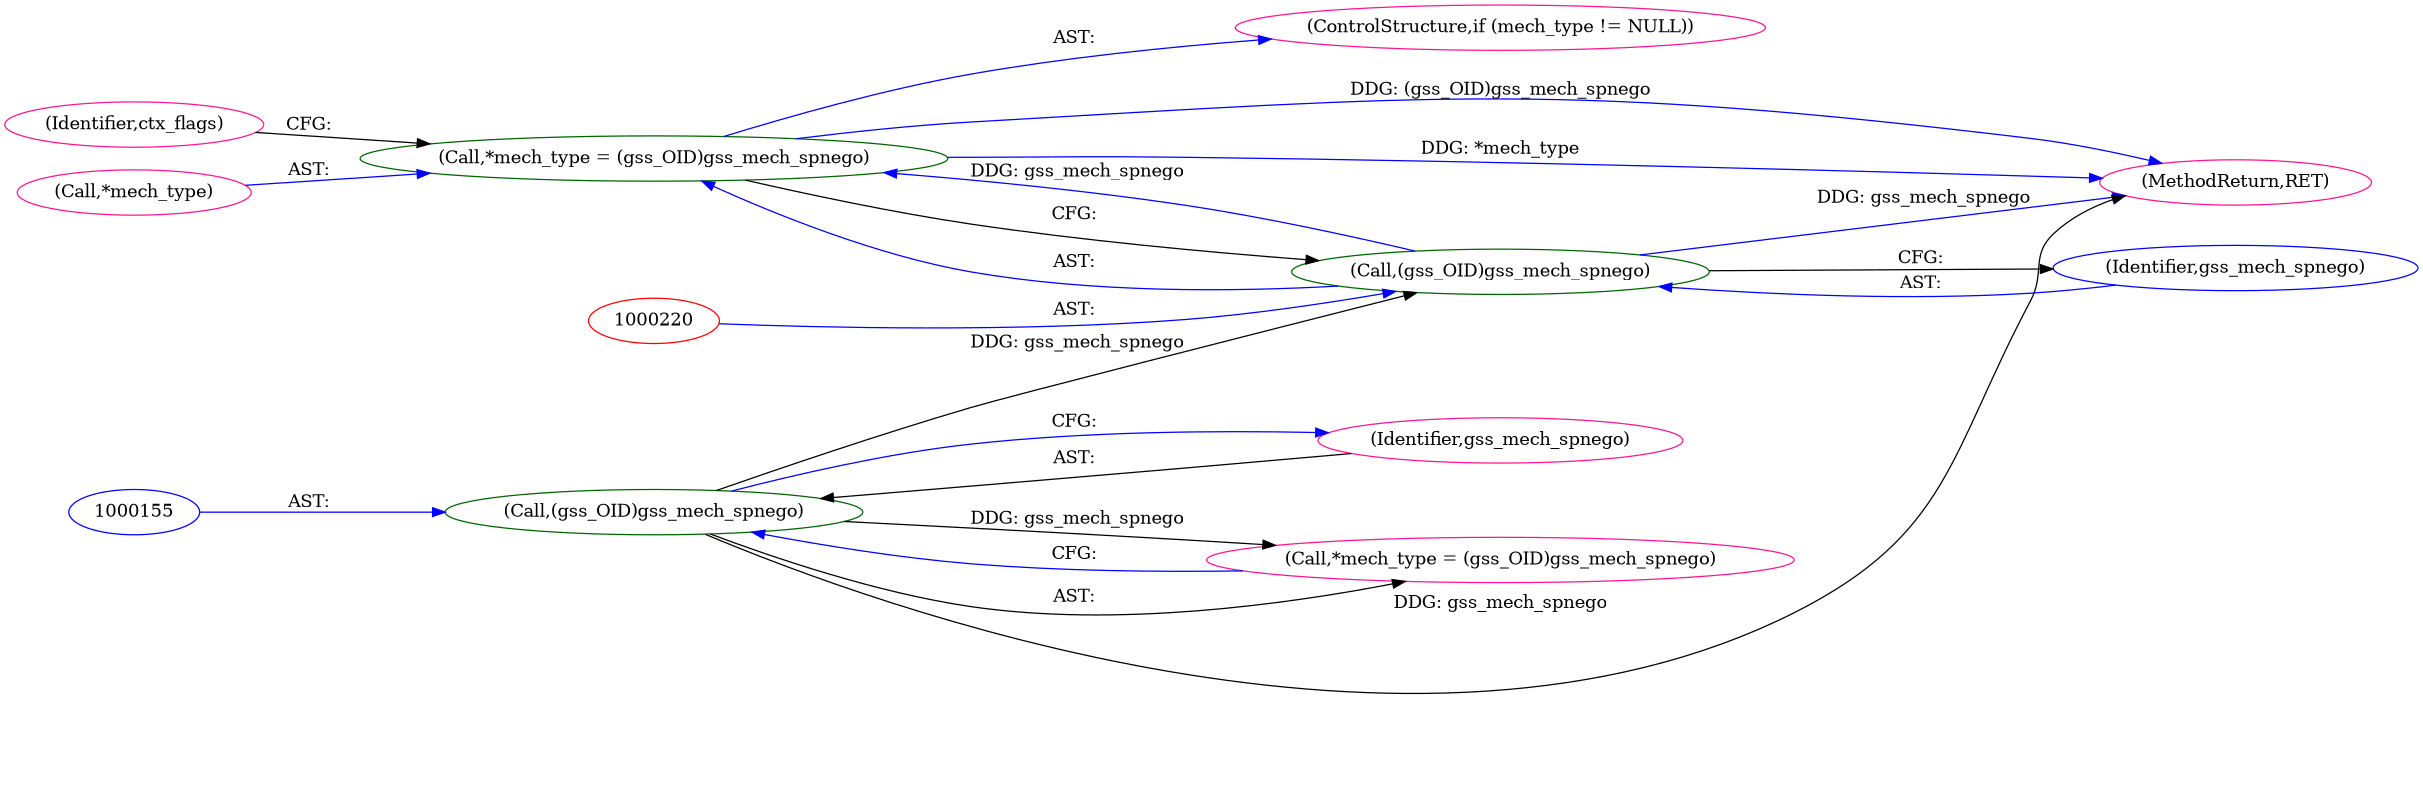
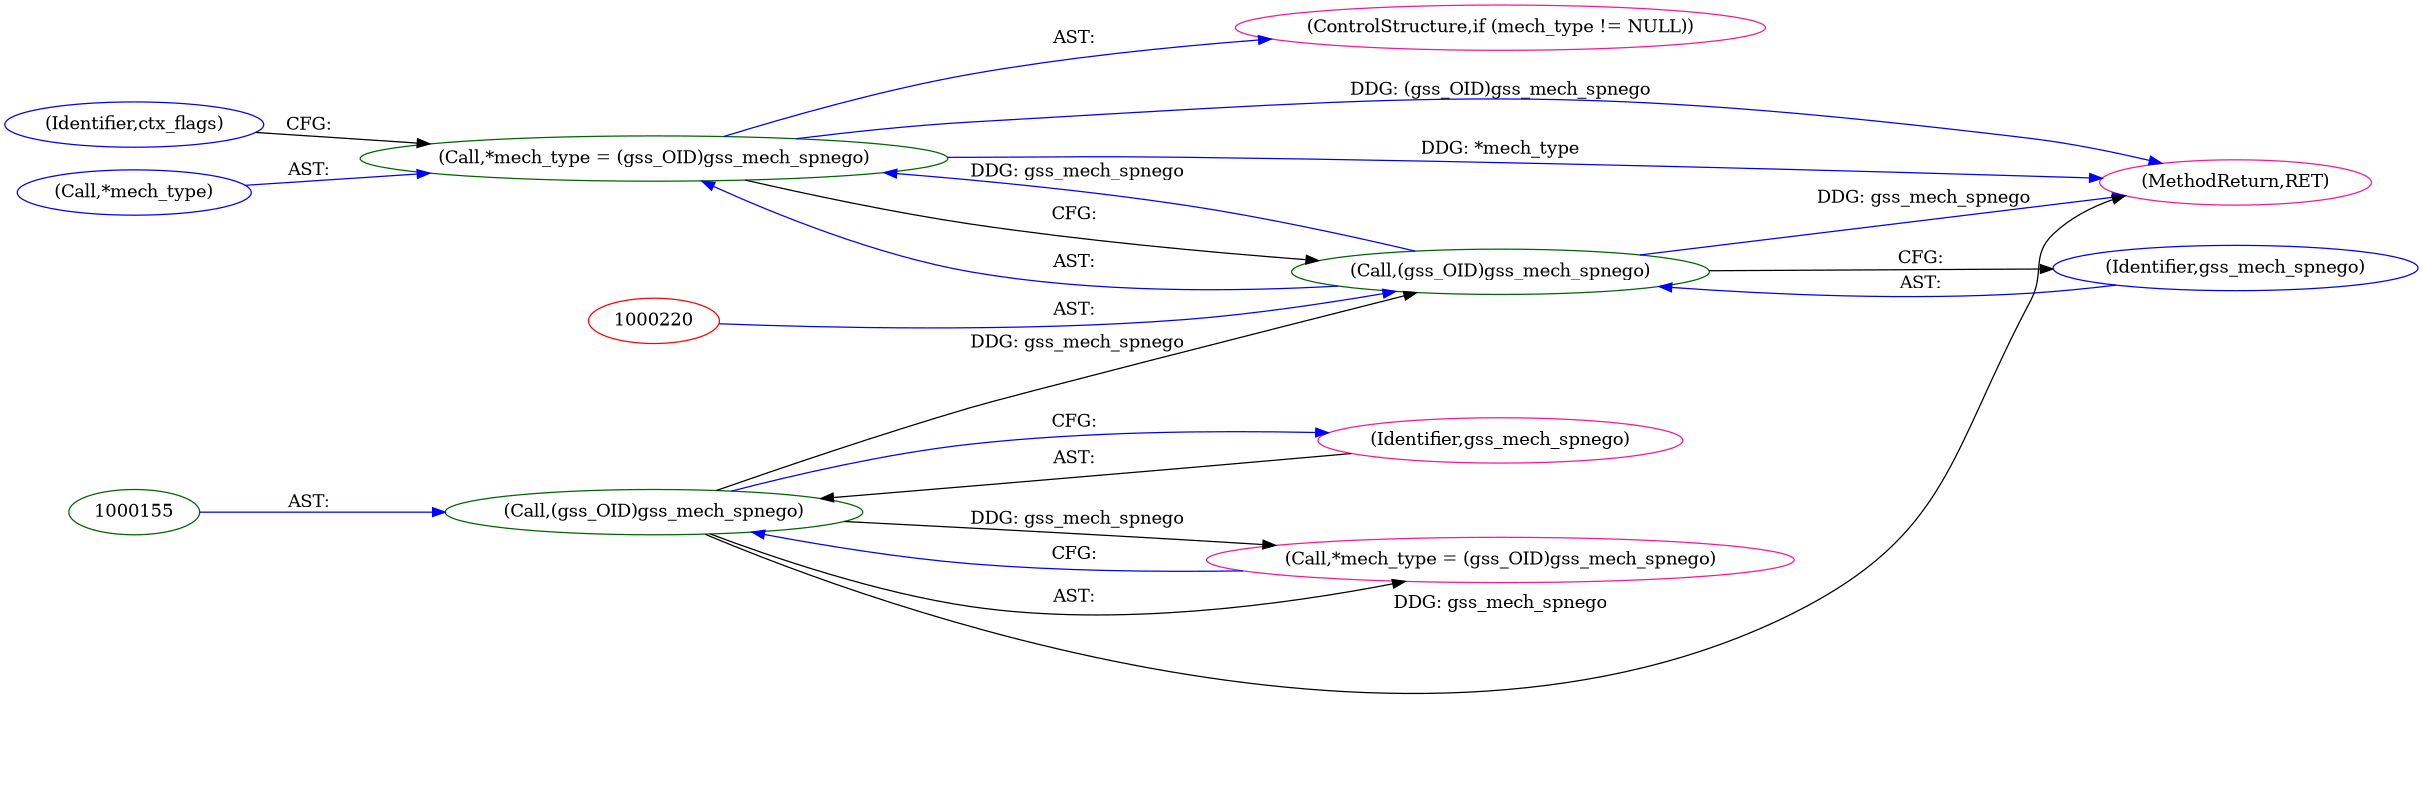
(134, 125) -> (134, 125)
(134, 193) -> (134, 193)
(134, 512) -> (134, 512)
